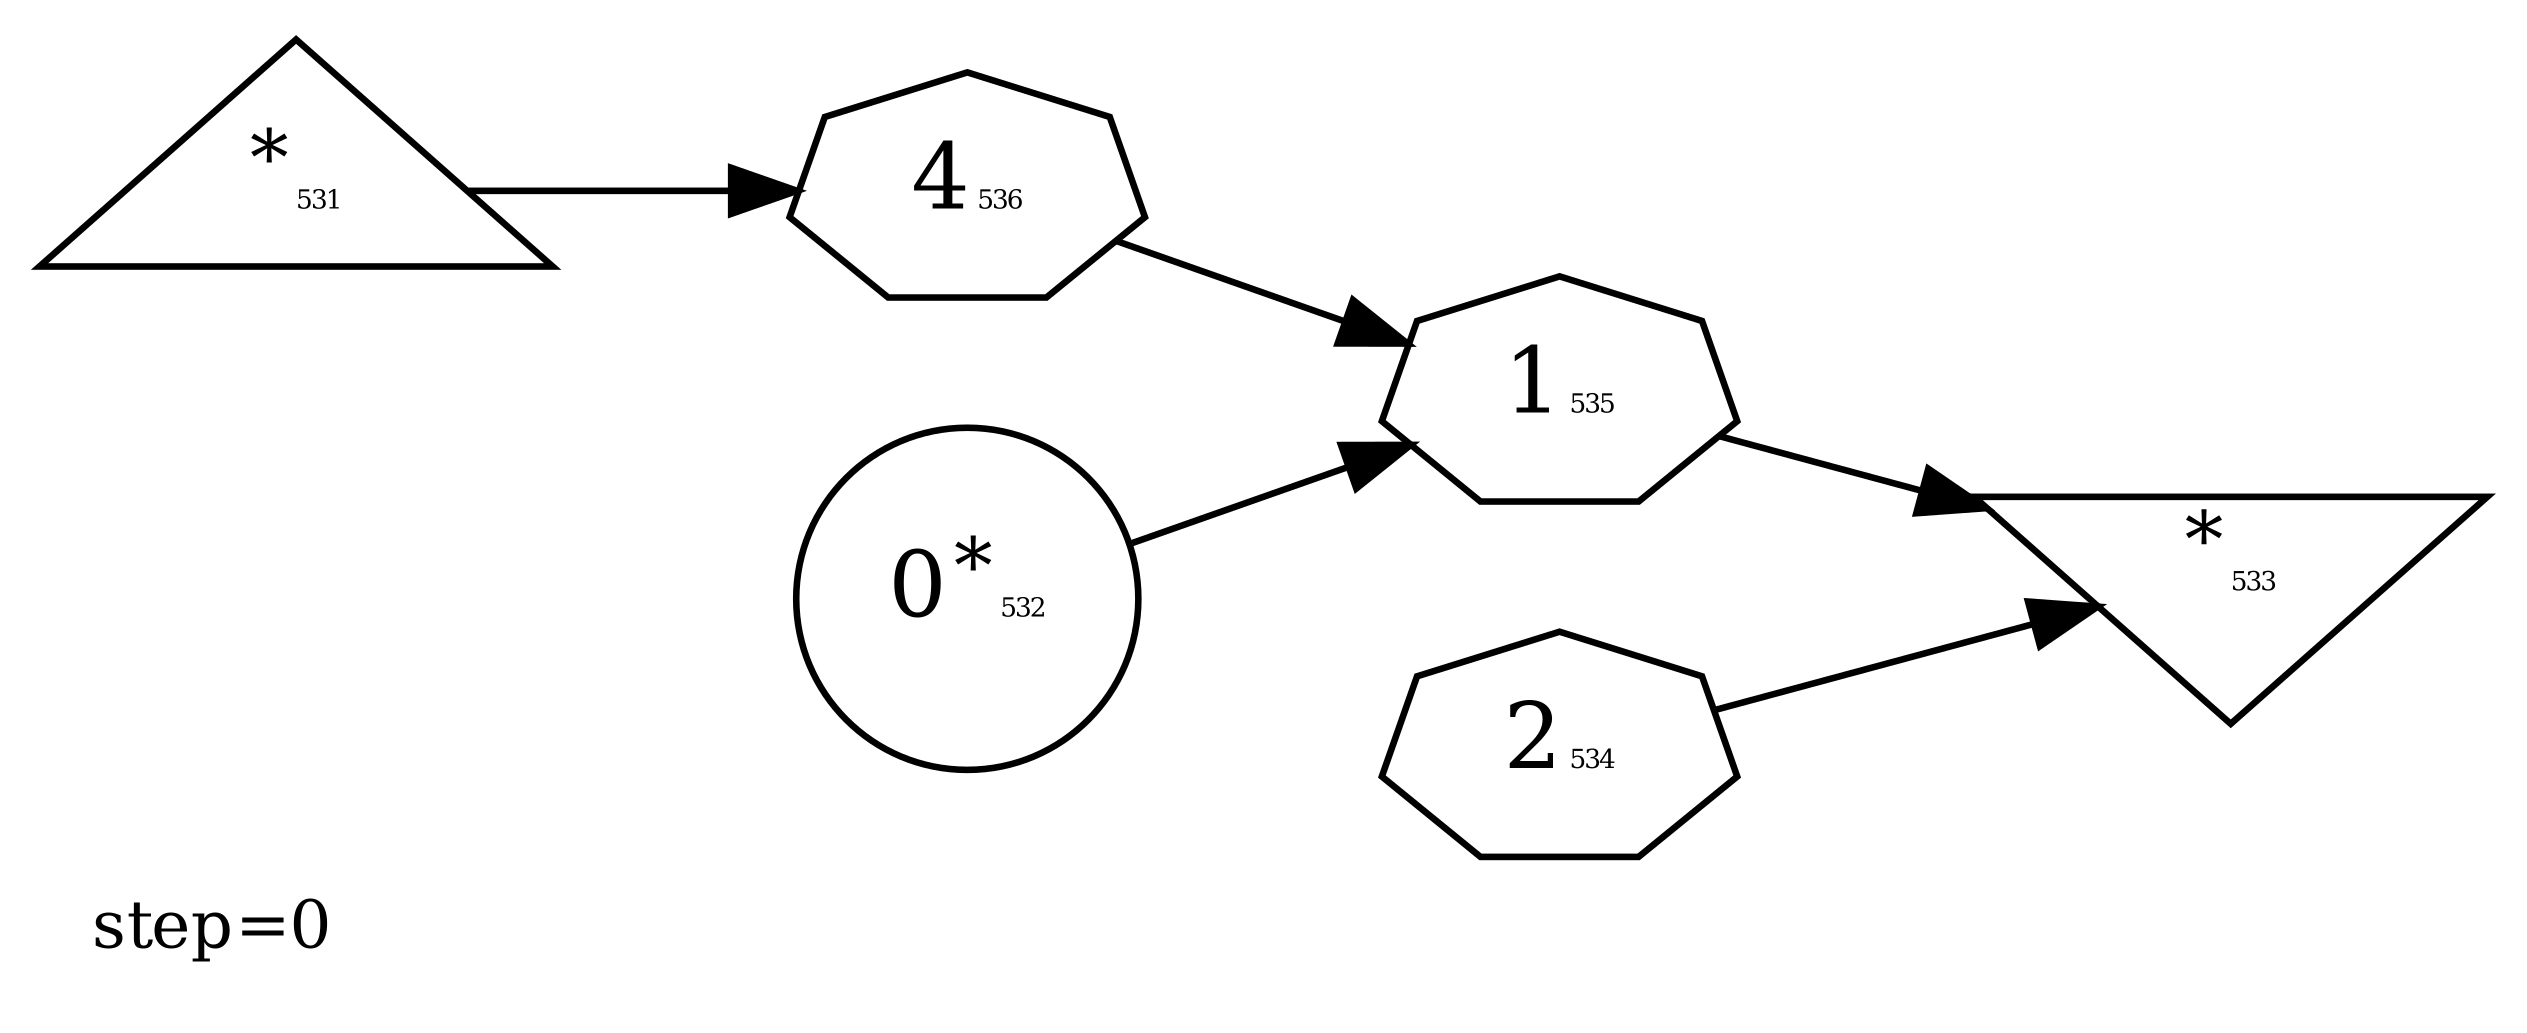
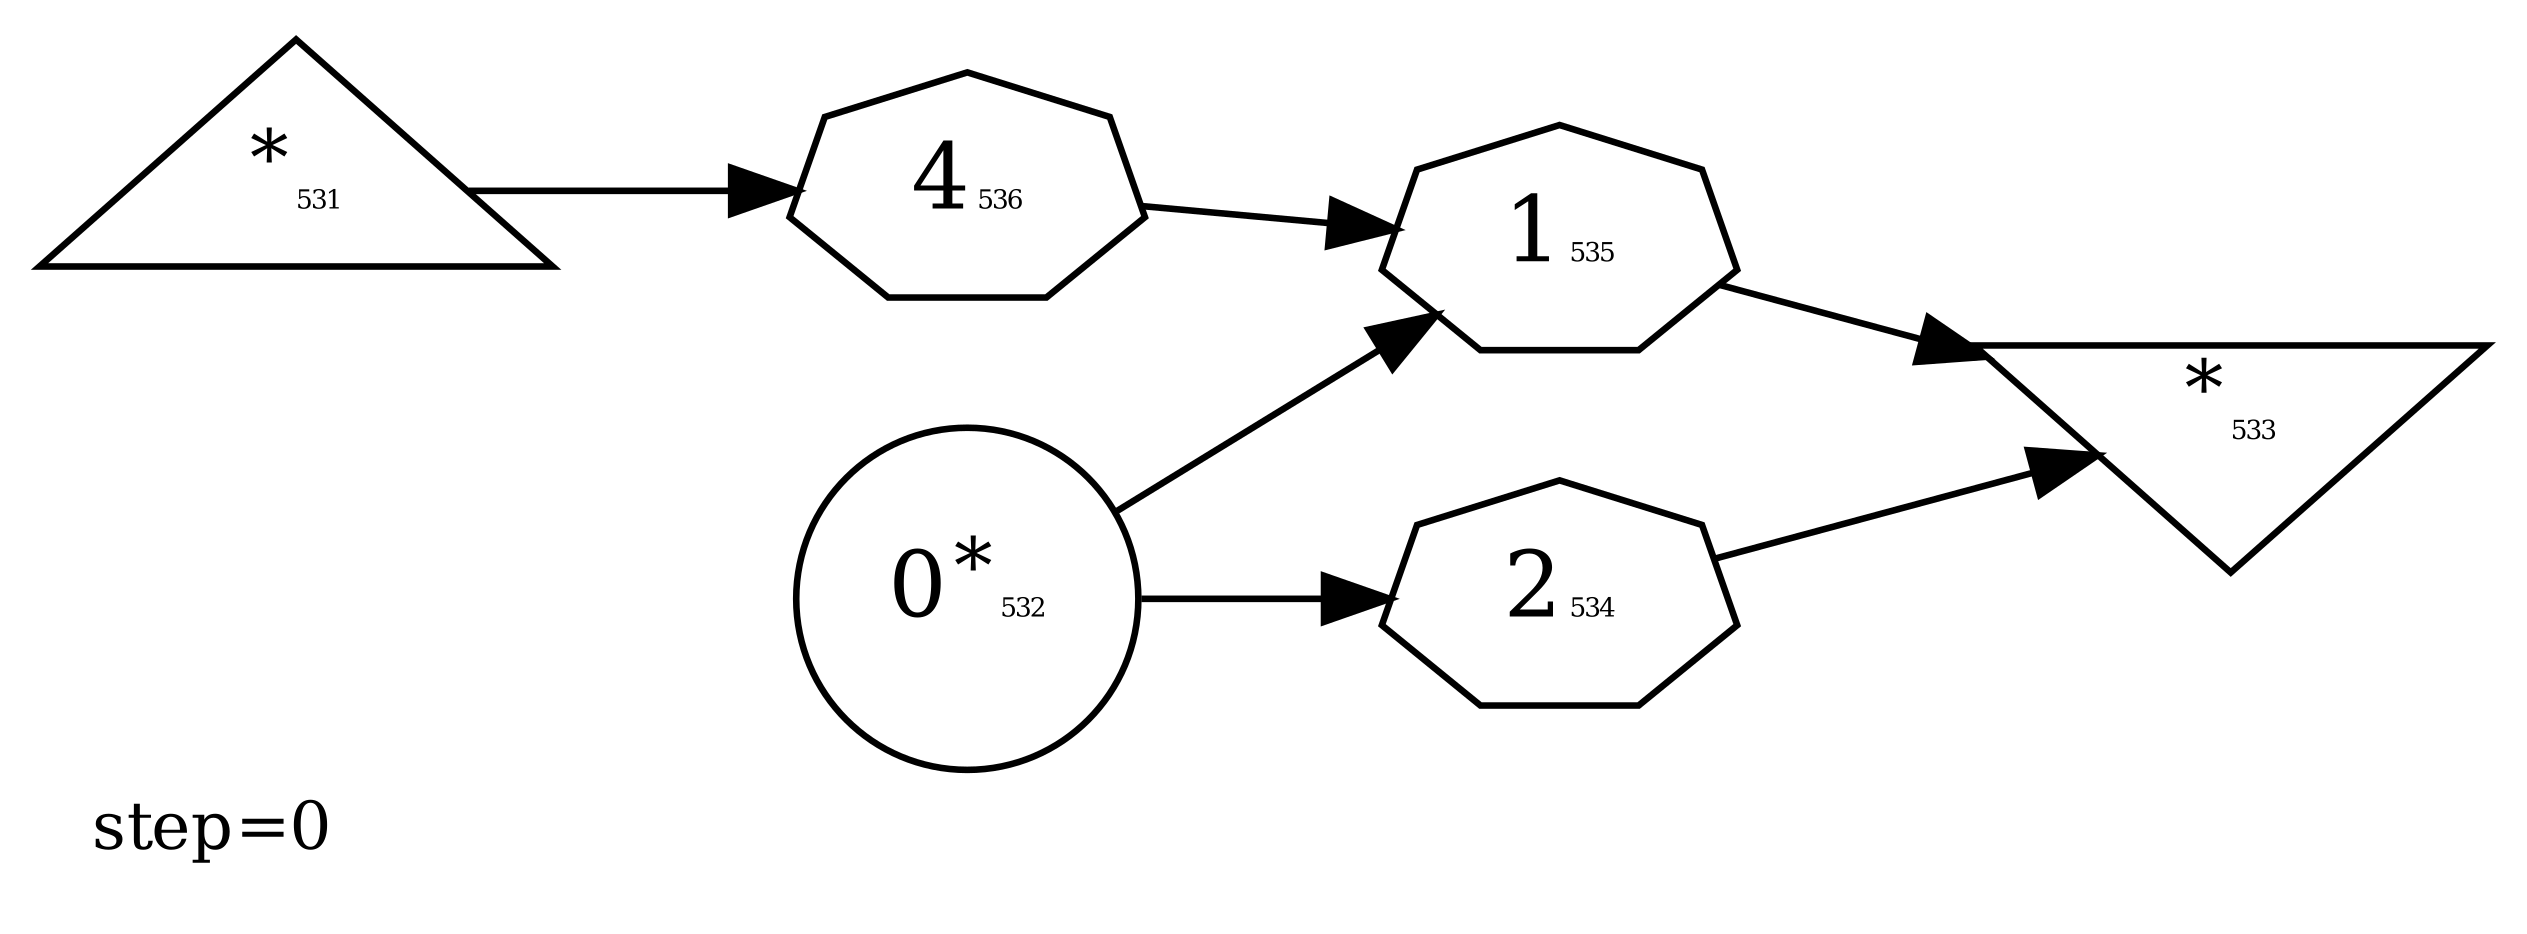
none -> (1232, 599)
